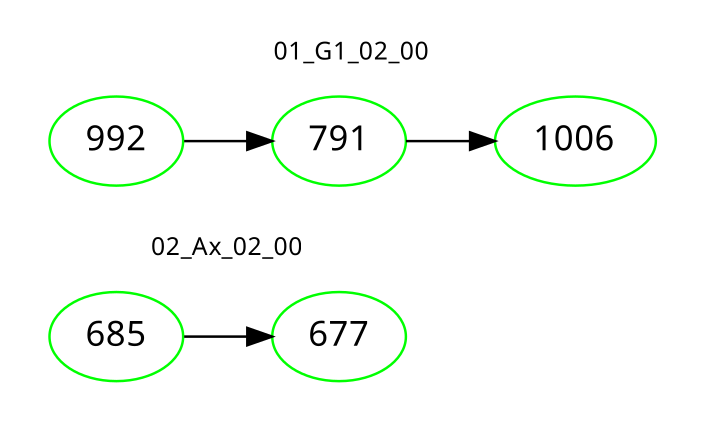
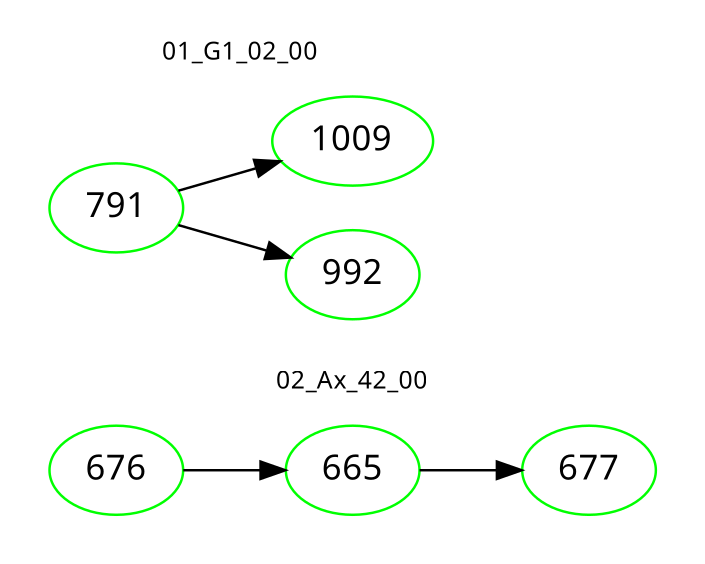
(216, 141) -> (222, 238)
(575, 141) -> (353, 141)
(228, 249) -> (353, 382)
(116, 337) -> (353, 470)
none -> (116, 470)
